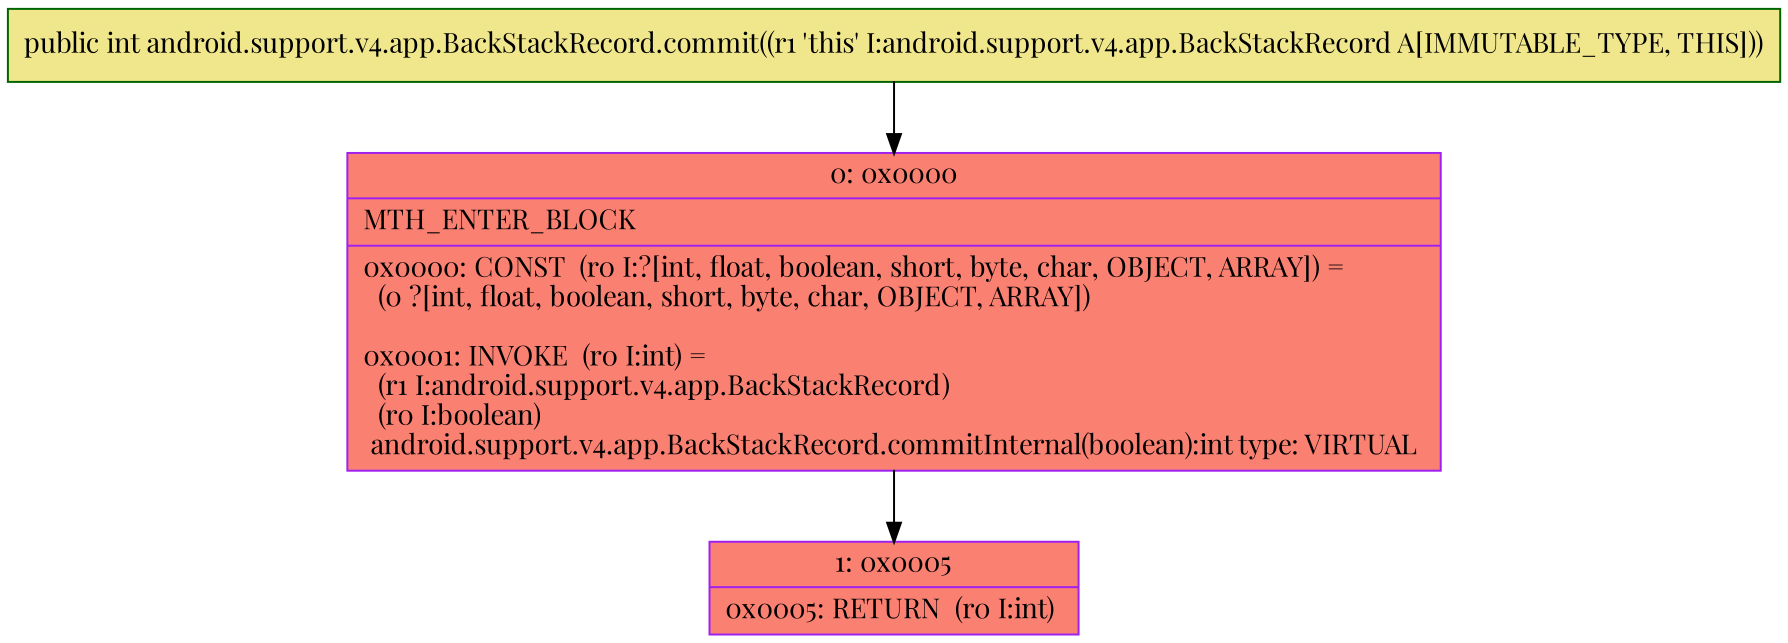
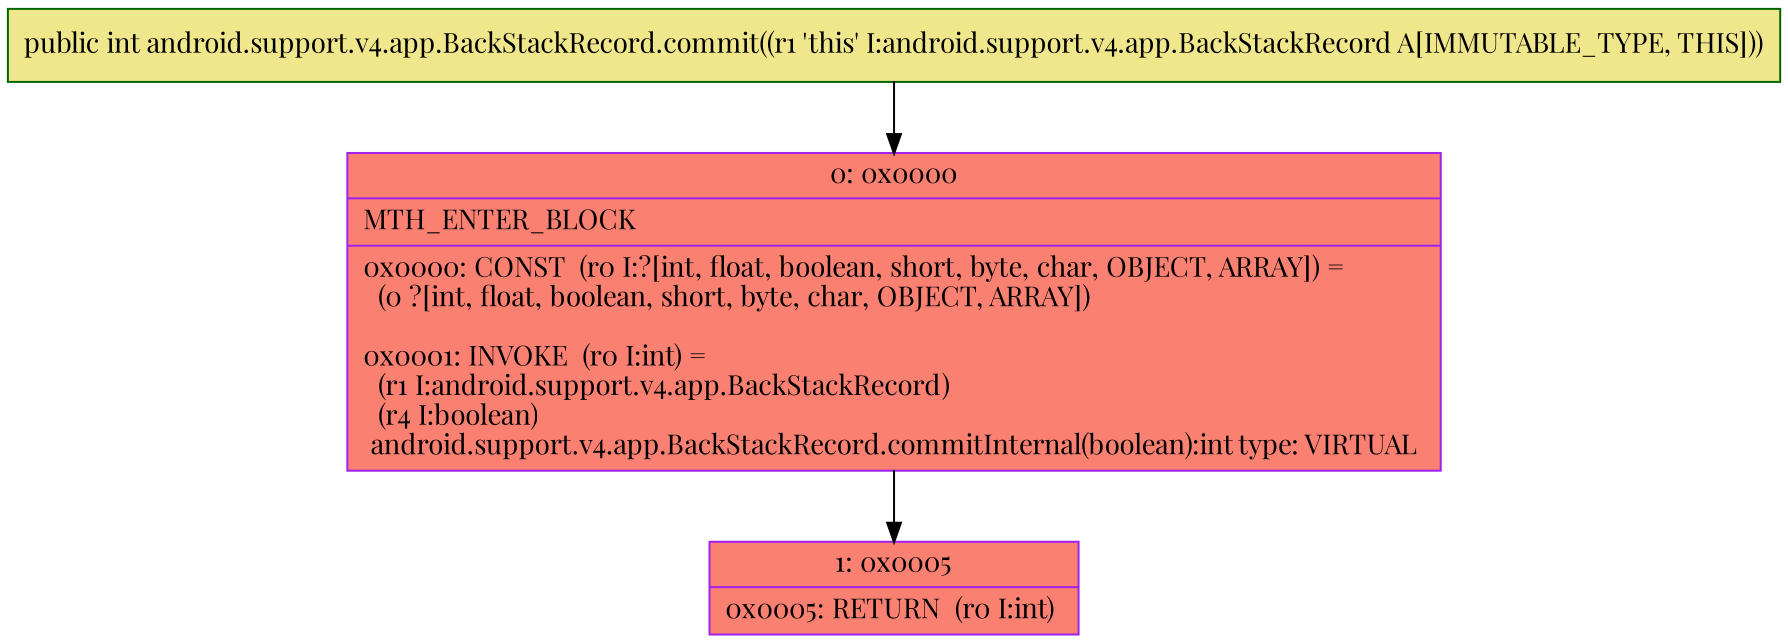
(453, 416) -> (451, 416)
